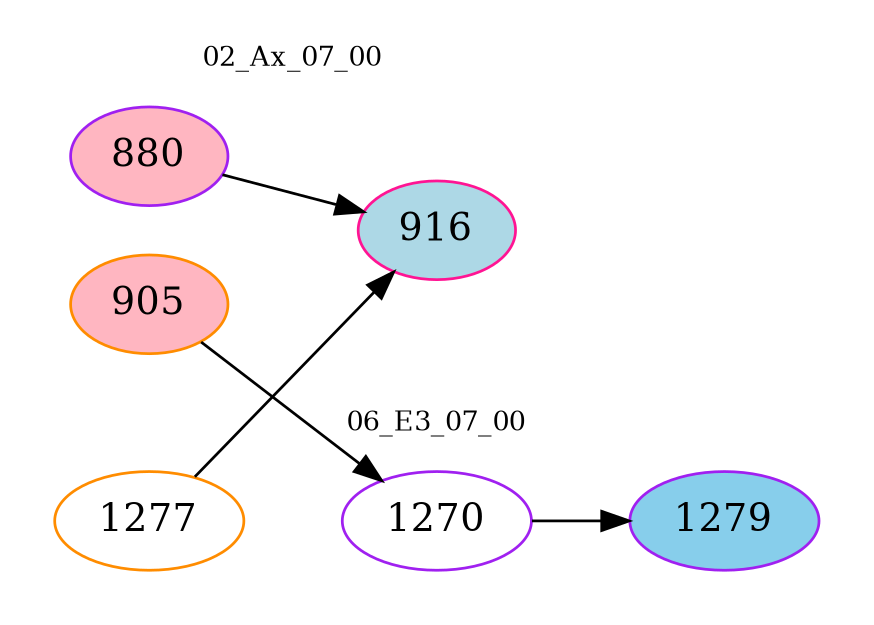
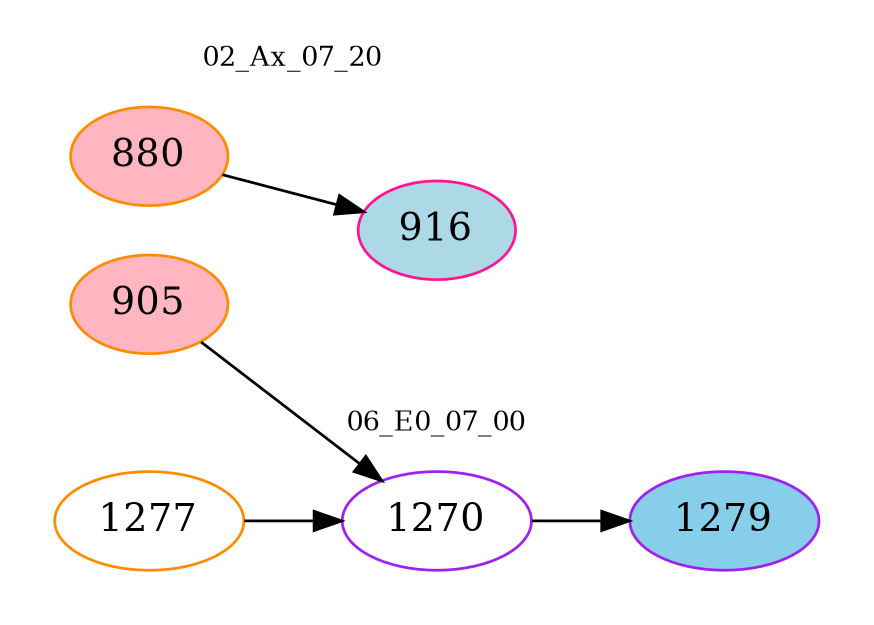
(293, 59) -> (293, 59)
(149, 156) -> (149, 156)
(311, 357) -> (279, 521)
(437, 424) -> (437, 424)
